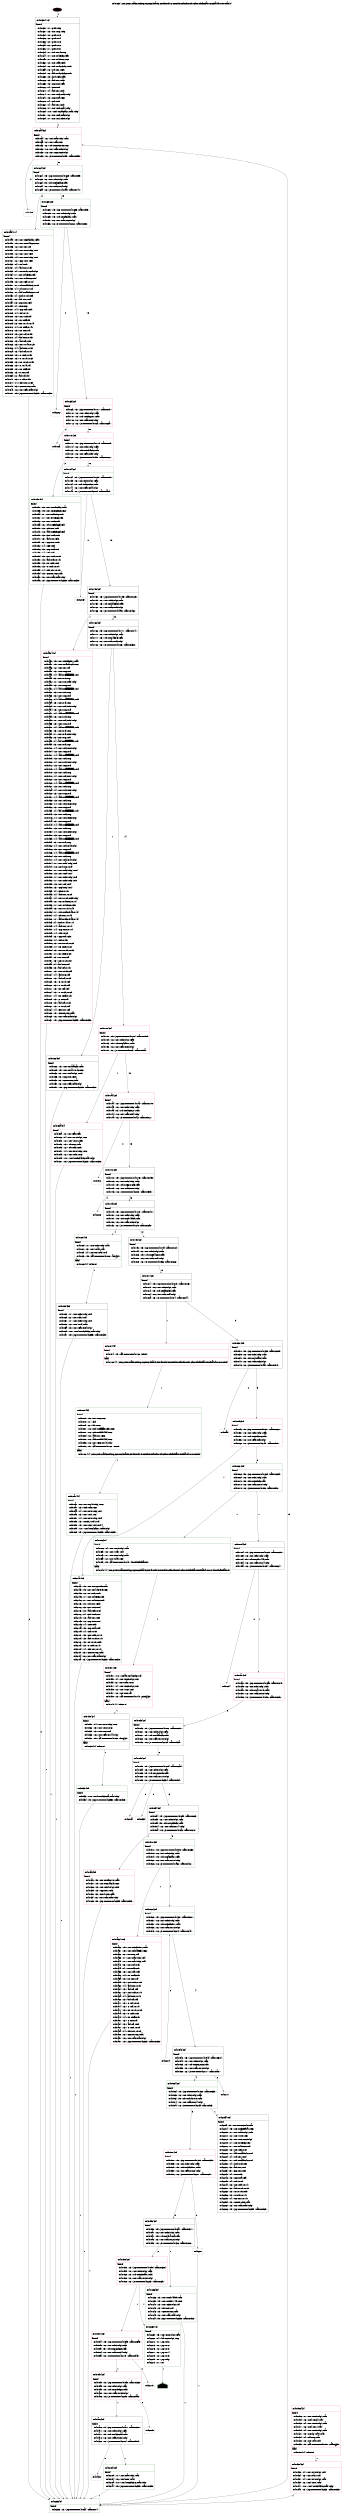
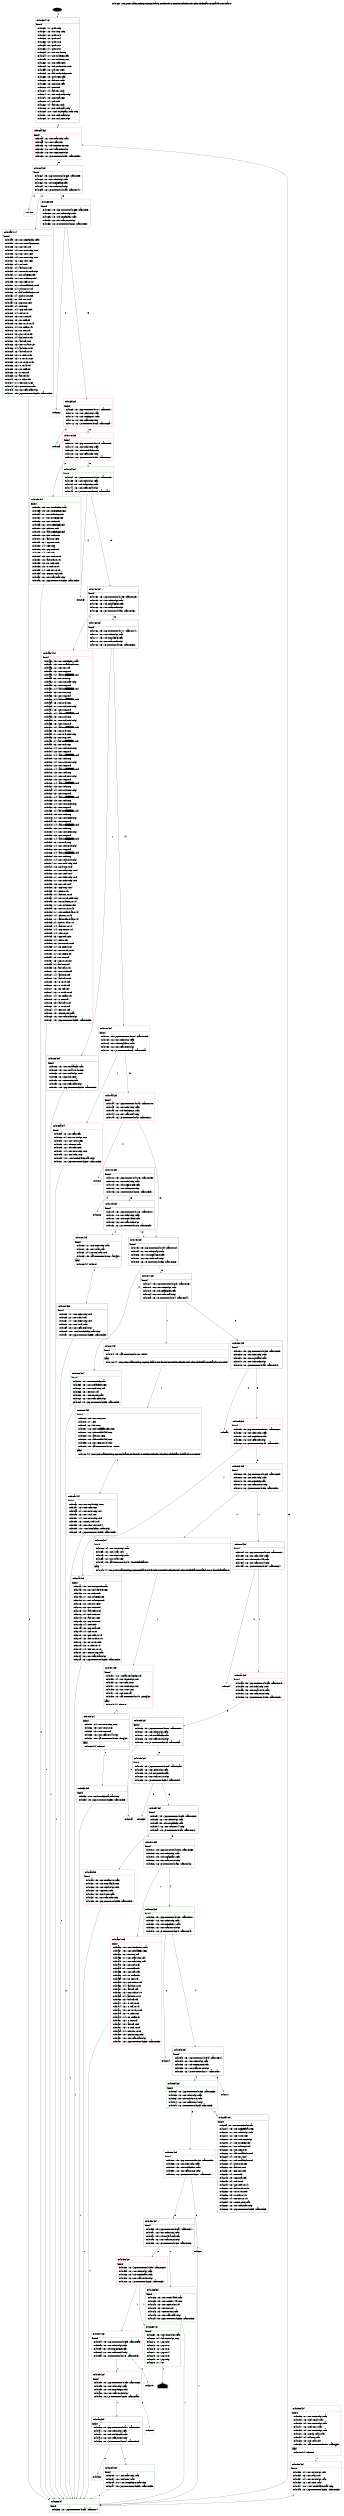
(25, 183) -> (30, 200)
(89, 430) -> (89, 430)
(129, 1143) -> (157, 1177)
none -> (96, 1388)
(137, 1799) -> (128, 1779)
(169, 1997) -> (164, 1996)
